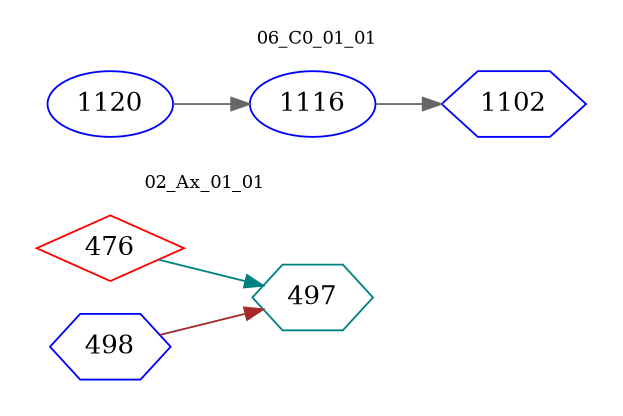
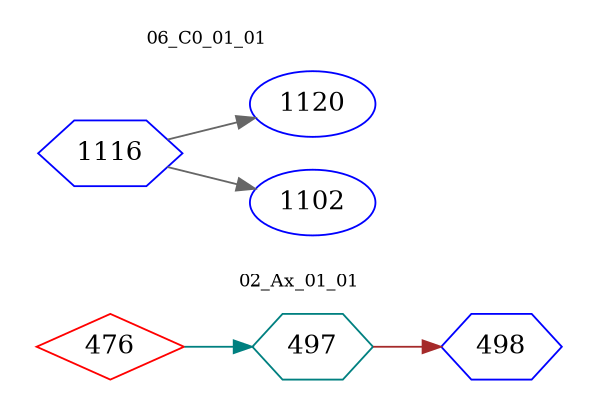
(202, 104) -> (202, 131)
(313, 104) -> (110, 153)
(514, 104) -> (313, 203)
(203, 324) -> (398, 347)
